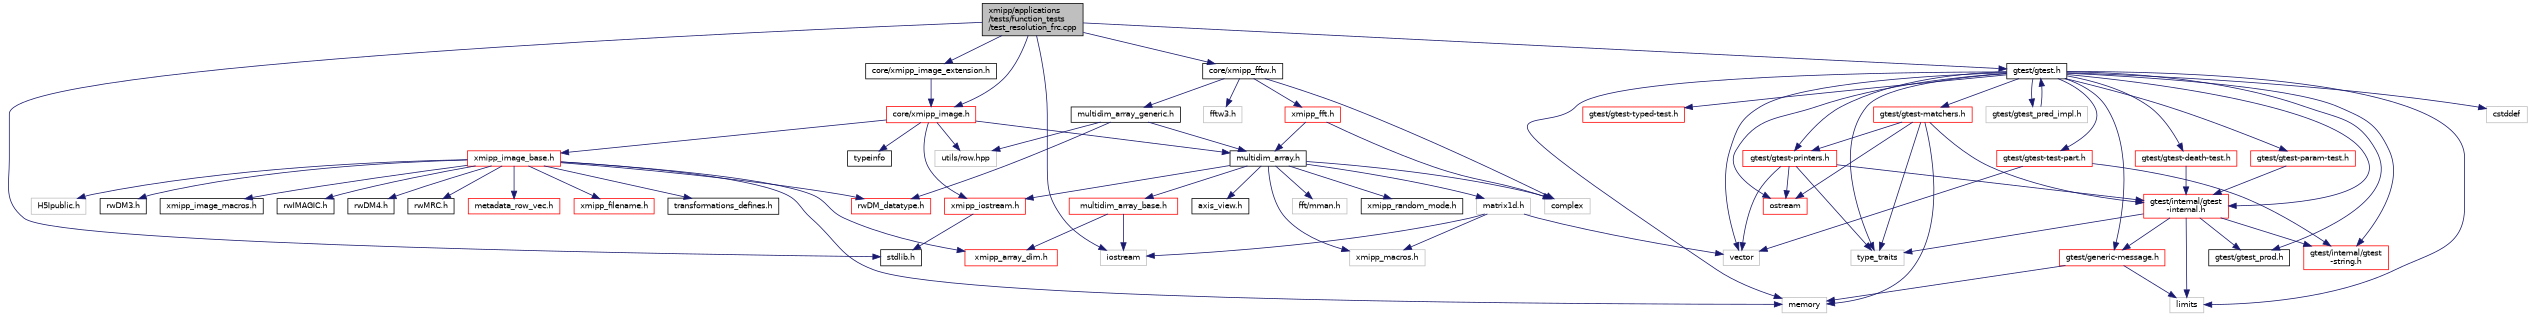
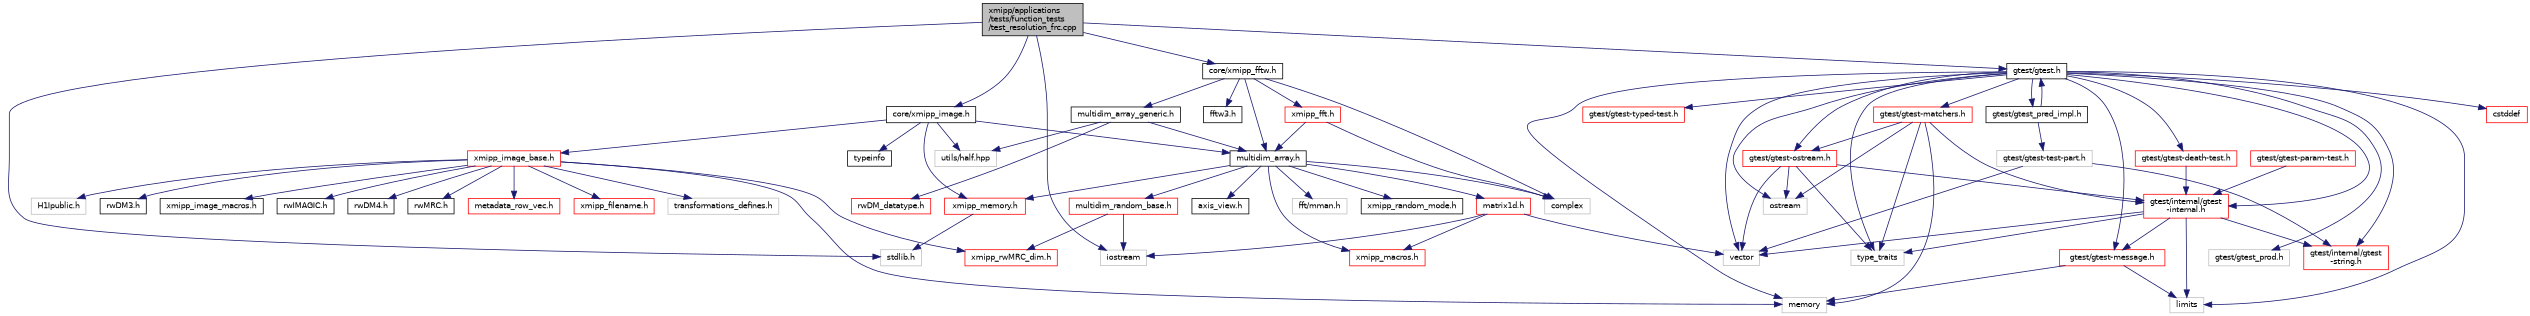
(931, 71) -> none
(2174, 109) -> none
(2096, 110) -> (2040, 133)
none -> (1254, 111)
(931, 115) -> (931, 115)
(1223, 115) -> (1223, 115)
(2037, 115) -> (2037, 115)
(2507, 115) -> (2507, 115)
(966, 159) -> (966, 159)
(1790, 159) -> (1790, 159)
(2044, 159) -> (2044, 159)
(709, 177) -> none
(59, 206) -> (59, 206)
(723, 206) -> (723, 206)
(985, 206) -> (985, 206)
(1123, 206) -> (1123, 206)
(1504, 206) -> (1504, 206)
(1785, 206) -> (1785, 206)
(2217, 231) -> (1955, 233)
(901, 258) -> (901, 258)
(1011, 258) -> (1011, 258)
(1387, 258) -> (1387, 258)
(2112, 258) -> (2112, 258)
(2249, 258) -> (2249, 258)
